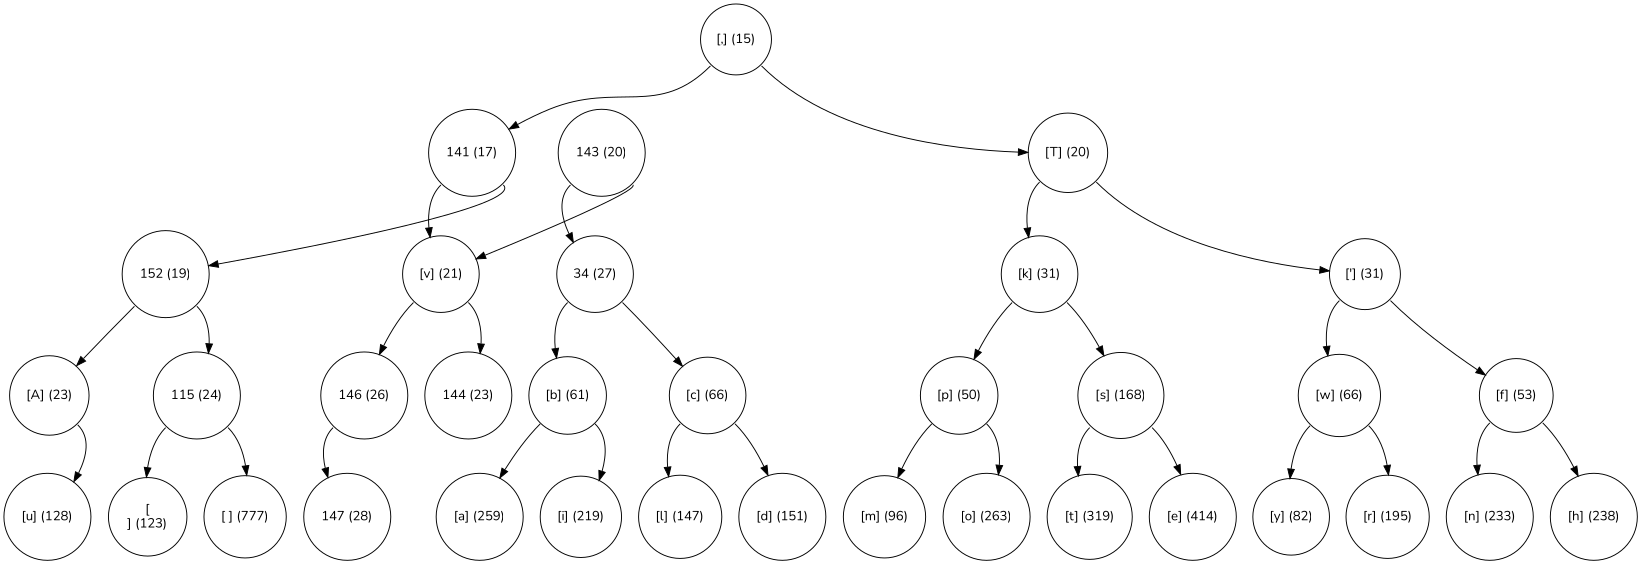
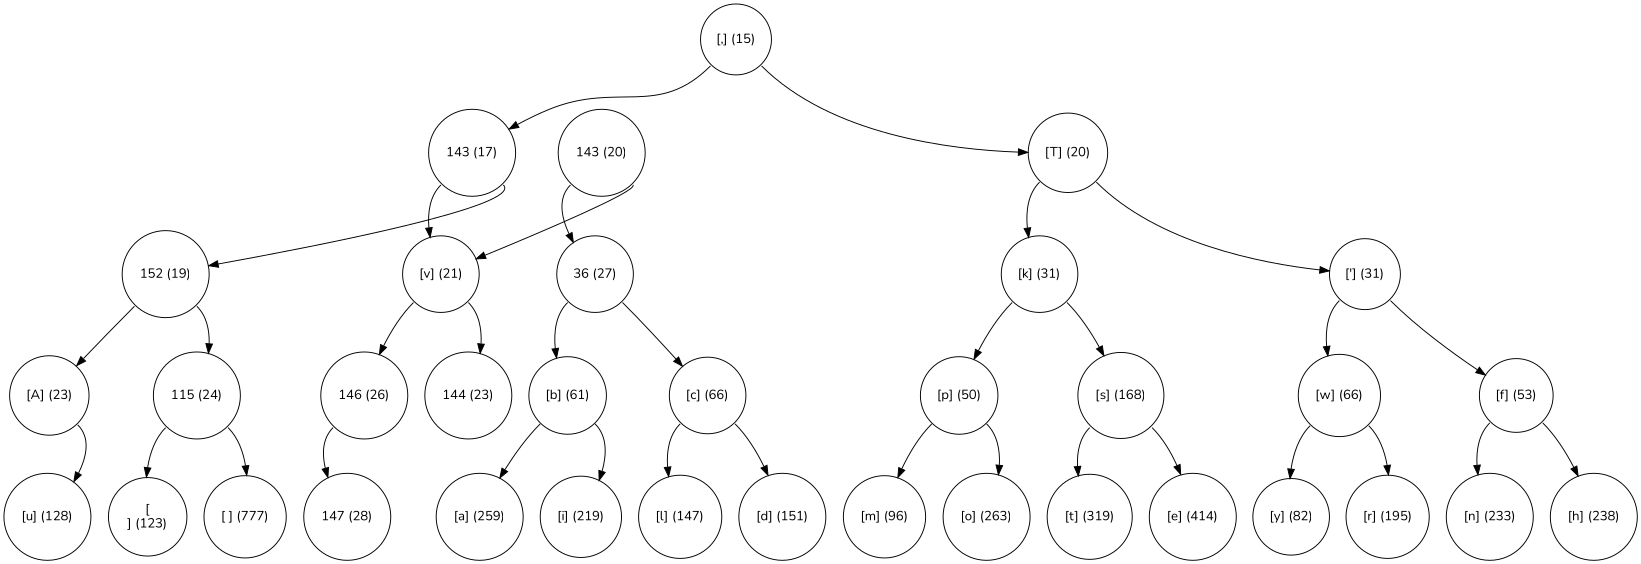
(472, 153) -> (472, 153)
(595, 274) -> (595, 274)
